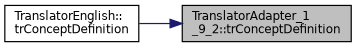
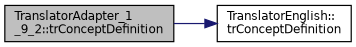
(155, 24) -> (189, 24)
